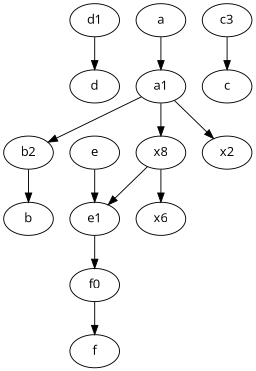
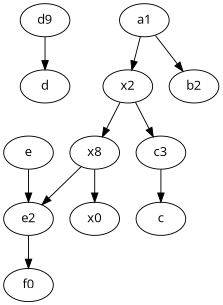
(95, 20) -> (45, 20)
(161, 20) -> none
none -> (142, 115)
(161, 115) -> (113, 115)
(29, 219) -> none
(95, 219) -> (29, 219)
(161, 219) -> (95, 219)
(95, 351) -> none
